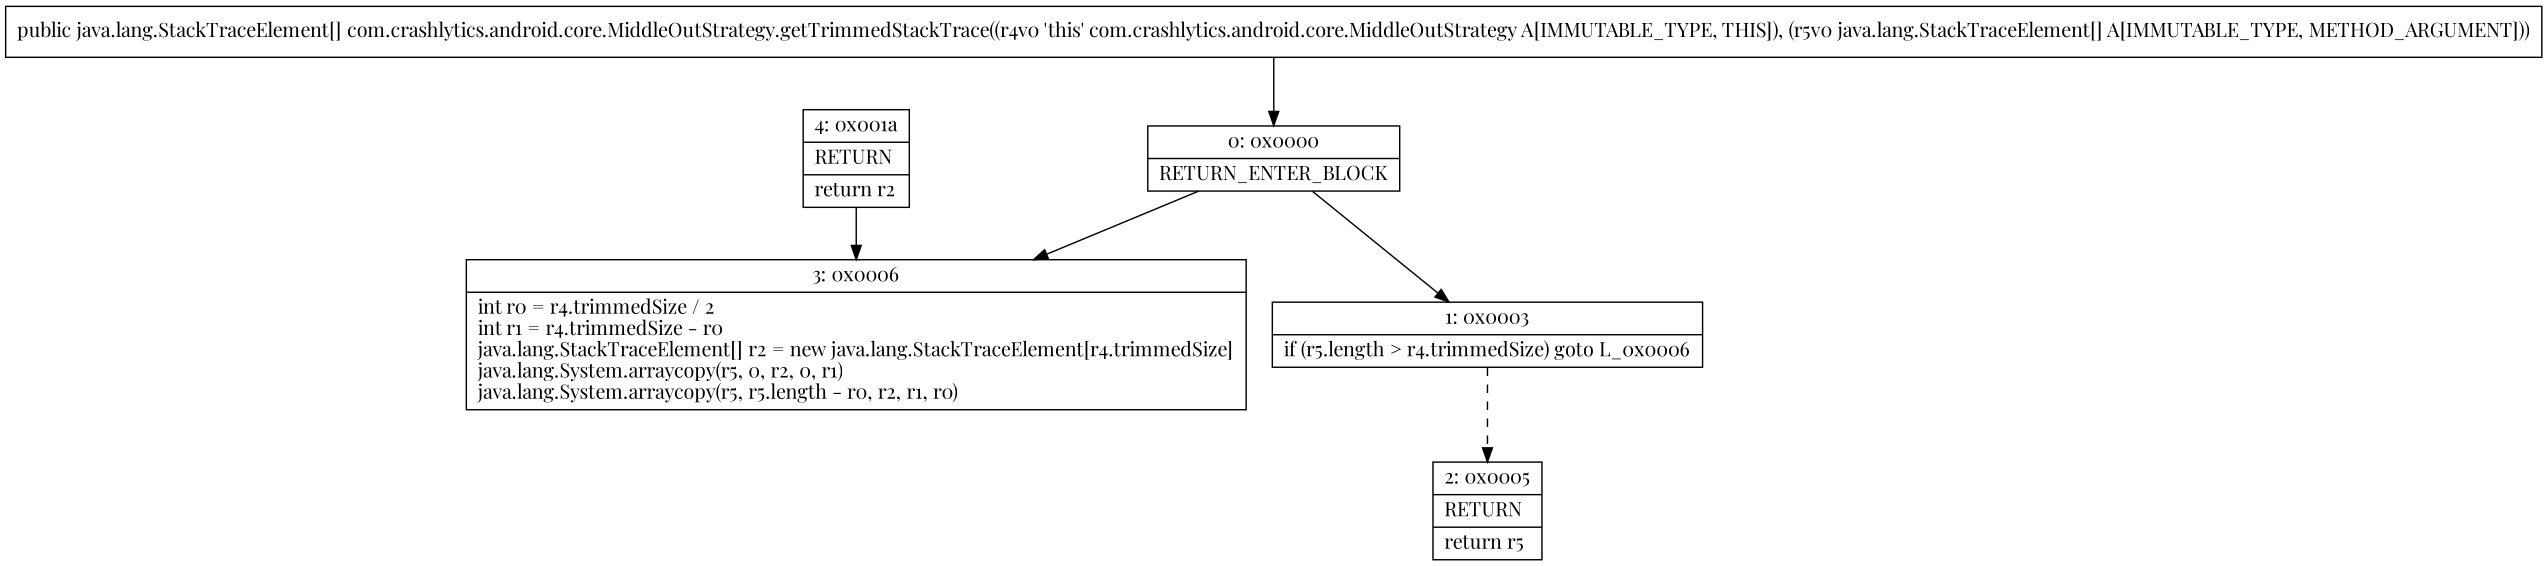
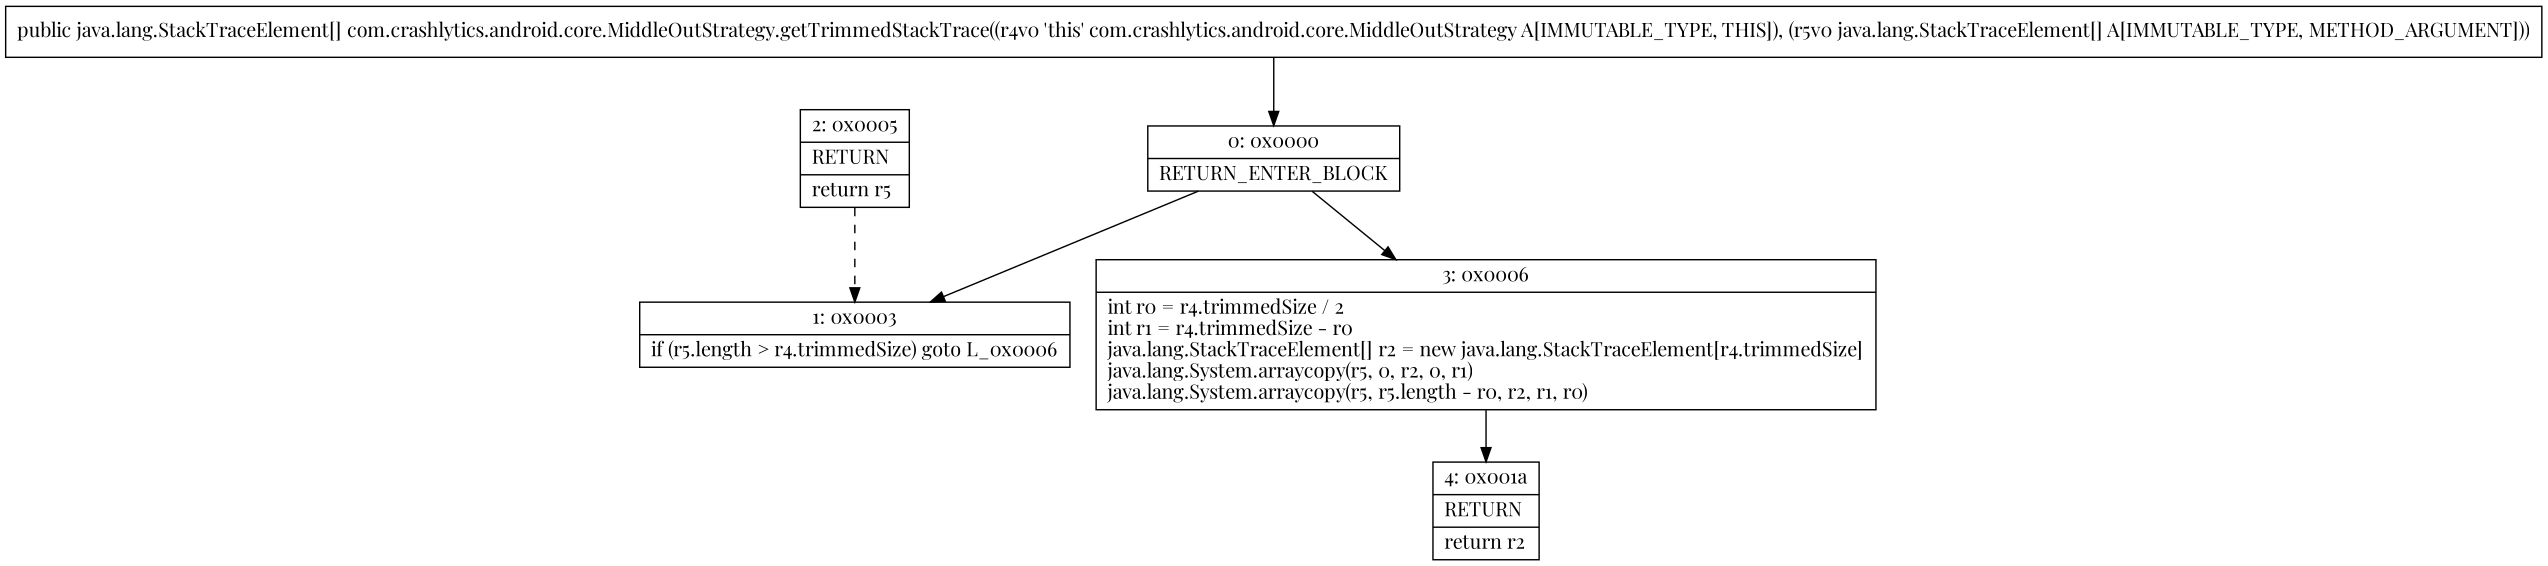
(856, 226) -> (1486, 429)
(1487, 408) -> (855, 248)
